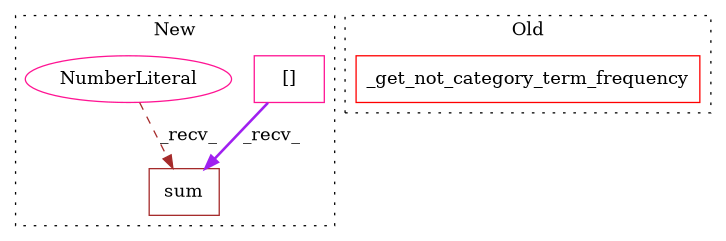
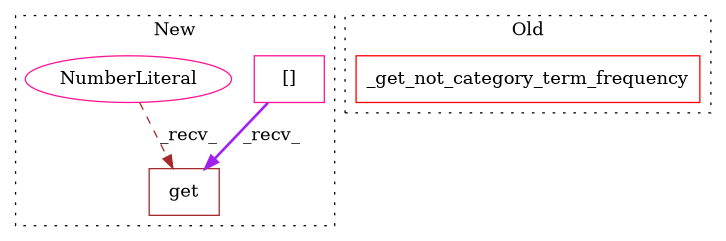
(184, 192) -> (184, 192)
